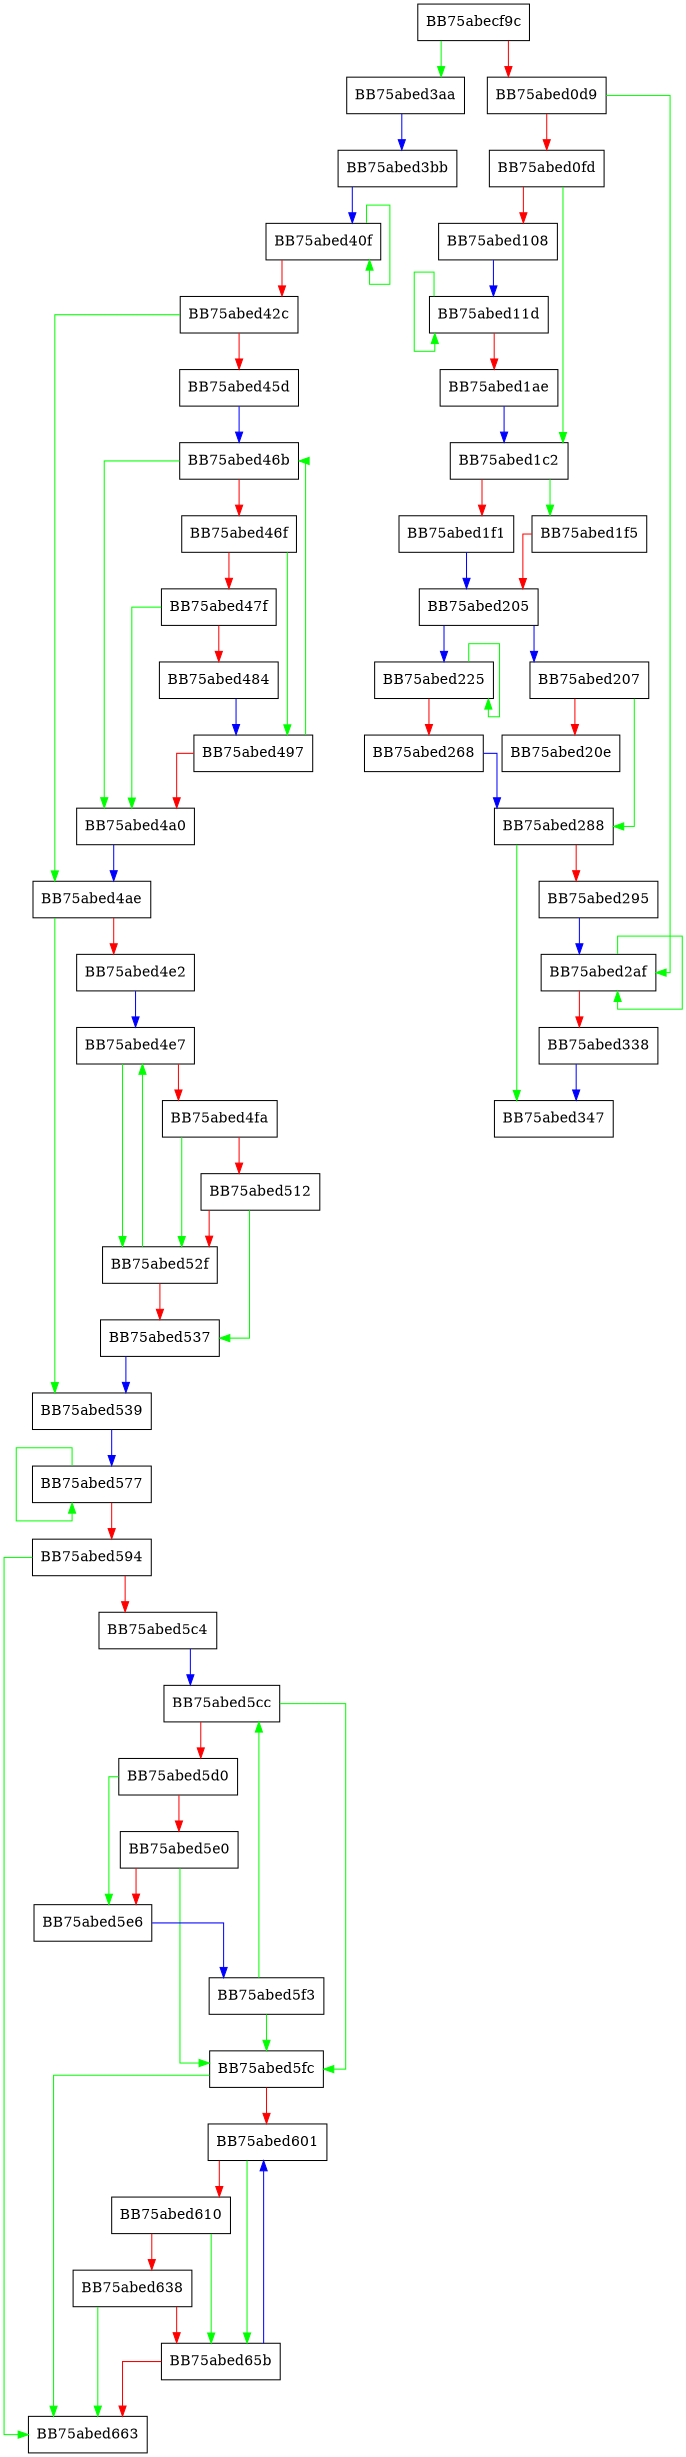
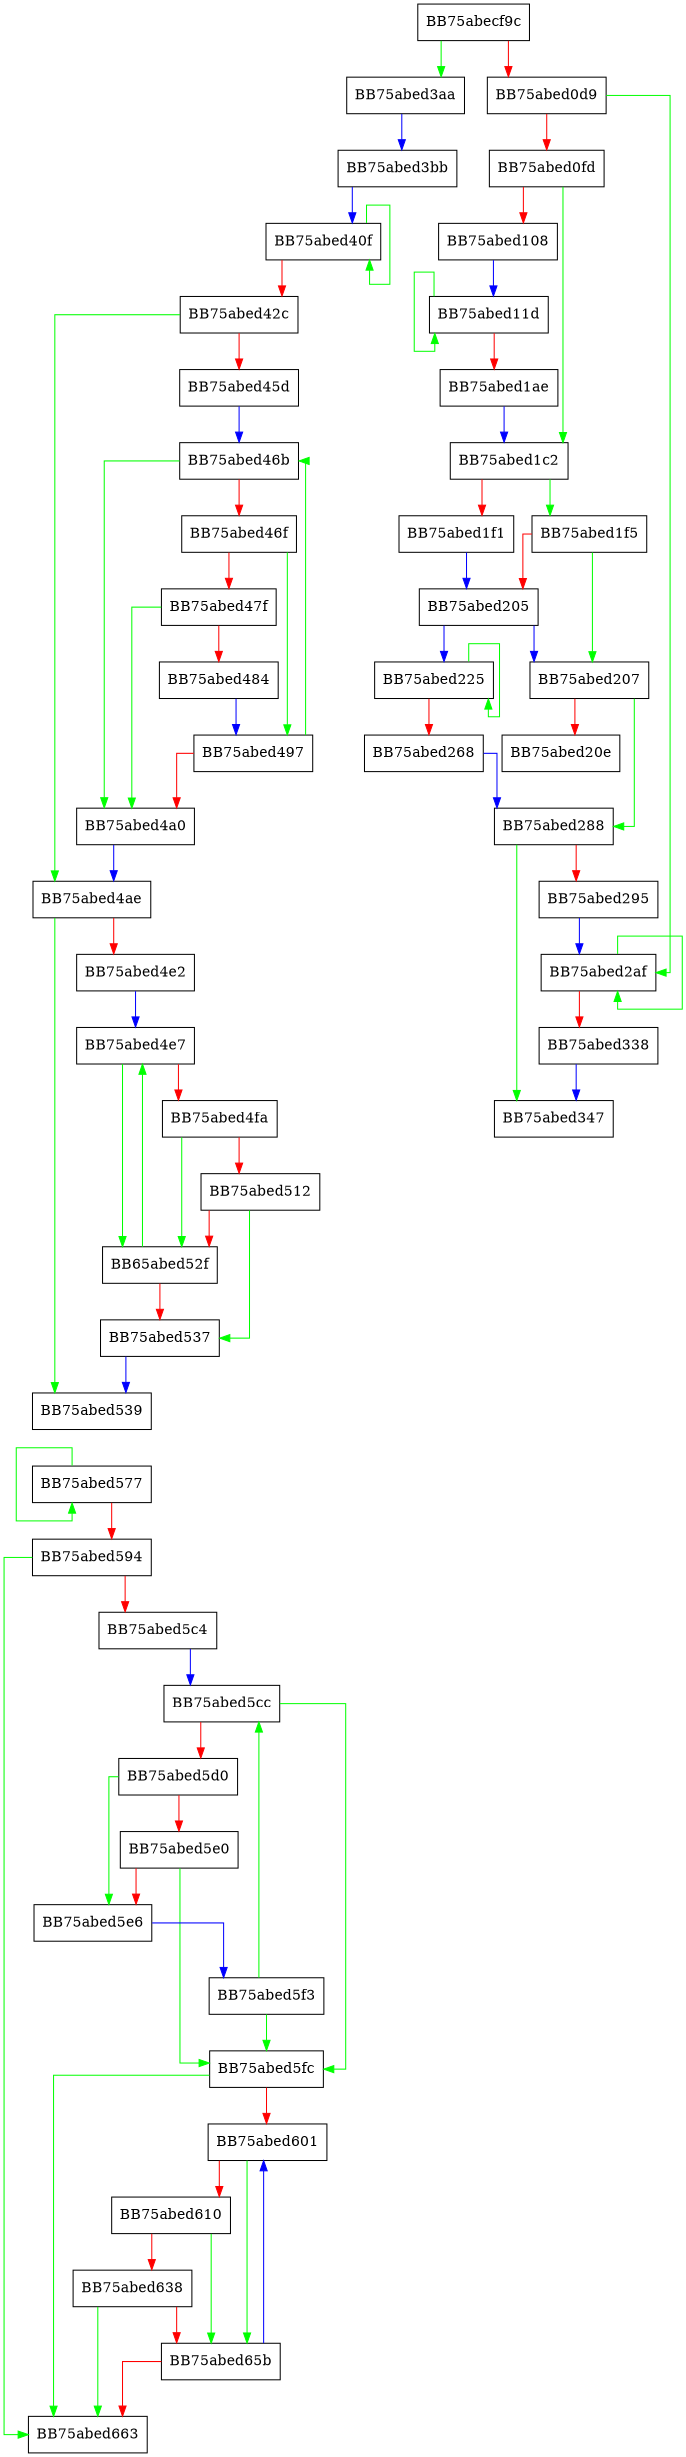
none -> (592, 602)
(160, 1265) -> (160, 1265)
(112, 1443) -> none
